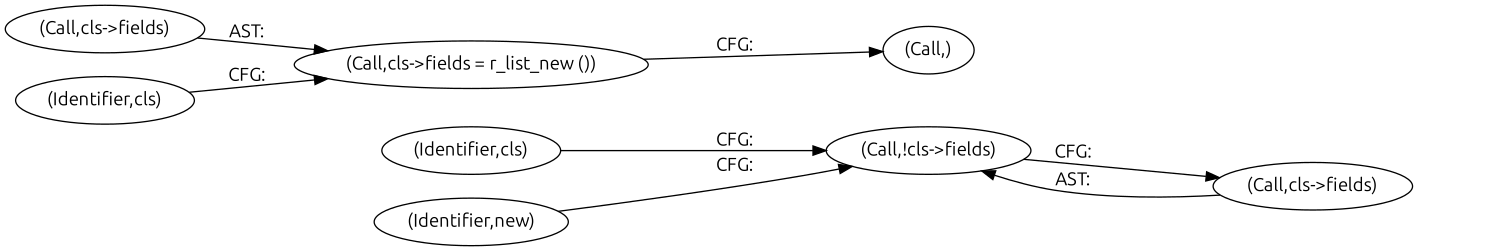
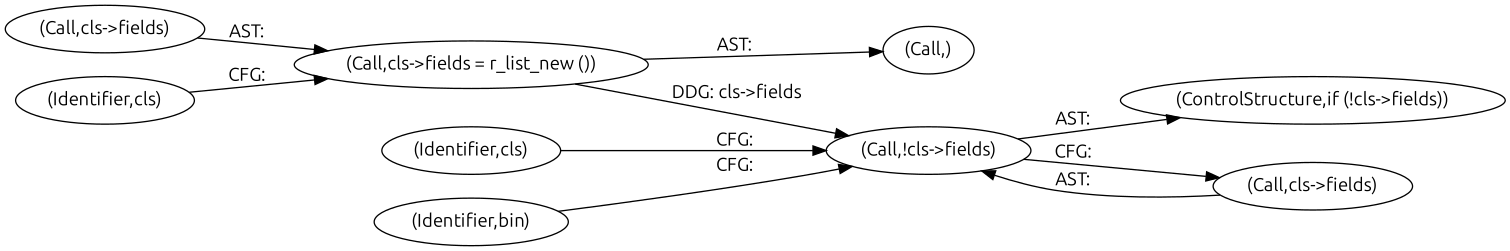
(737, 46) -> (737, 46)
none -> (1313, 100)
none -> (705, 109)
(471, 222) -> (471, 222)
